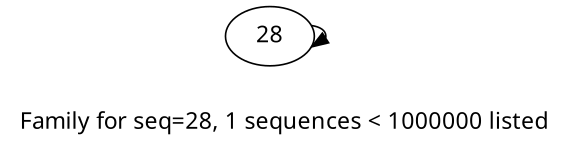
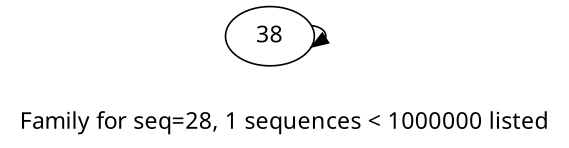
(270, 36) -> (270, 36)
